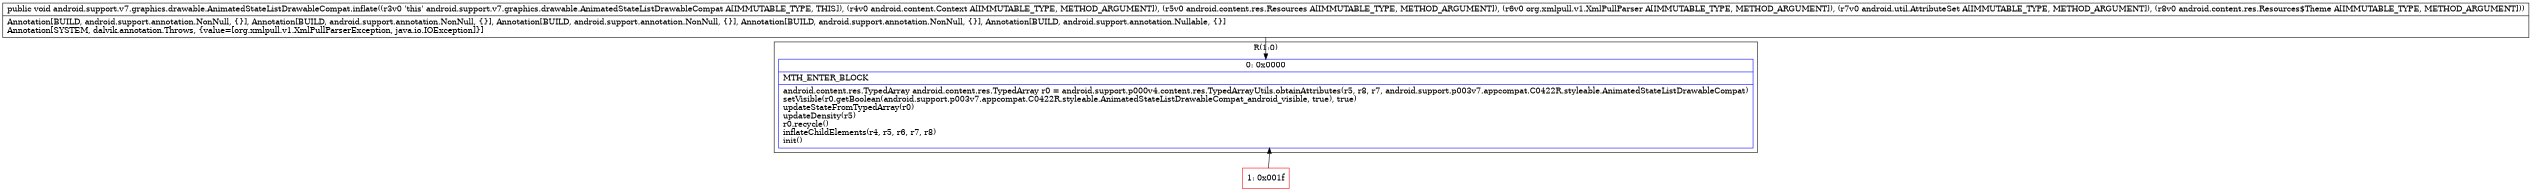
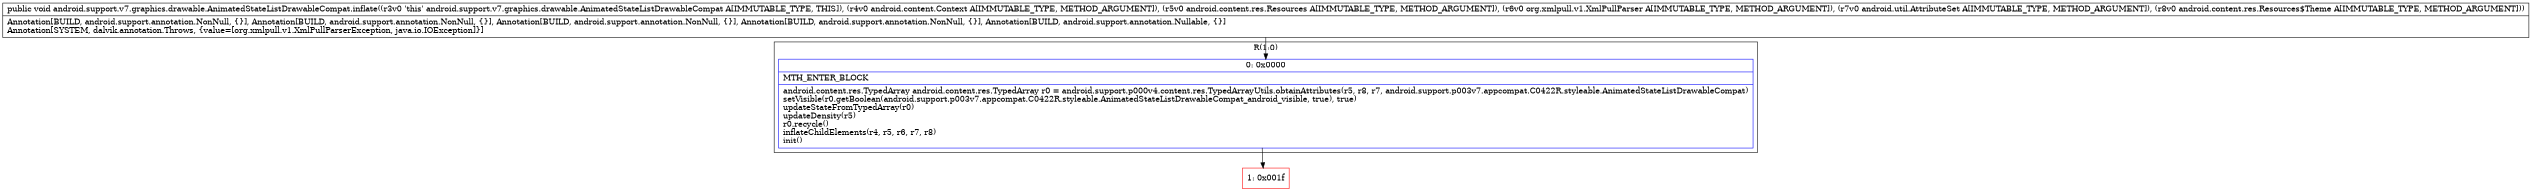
(1269, 161) -> (1262, 156)
